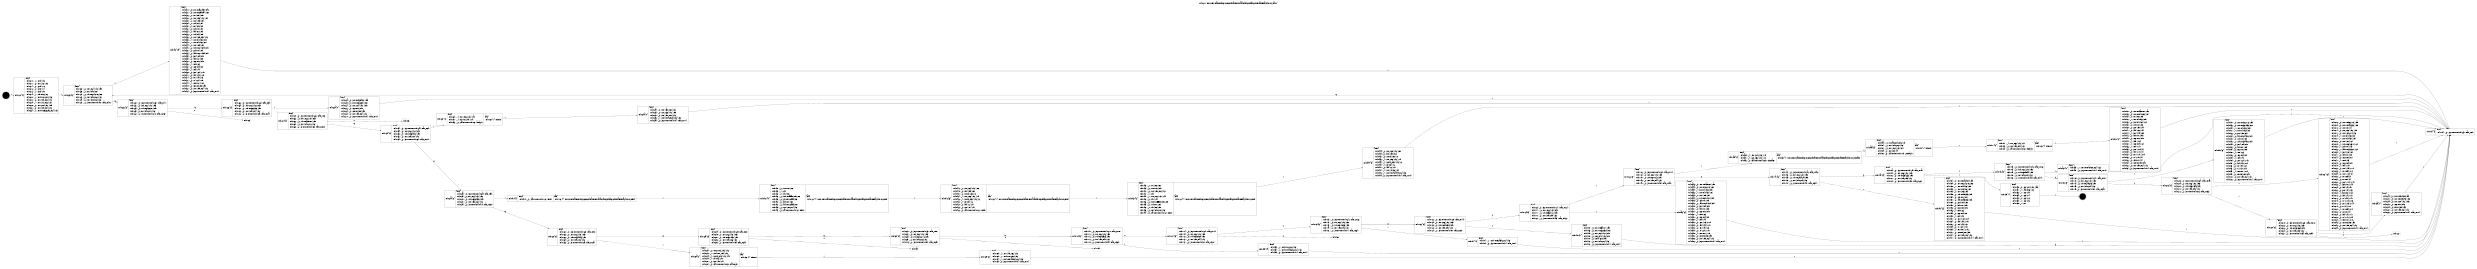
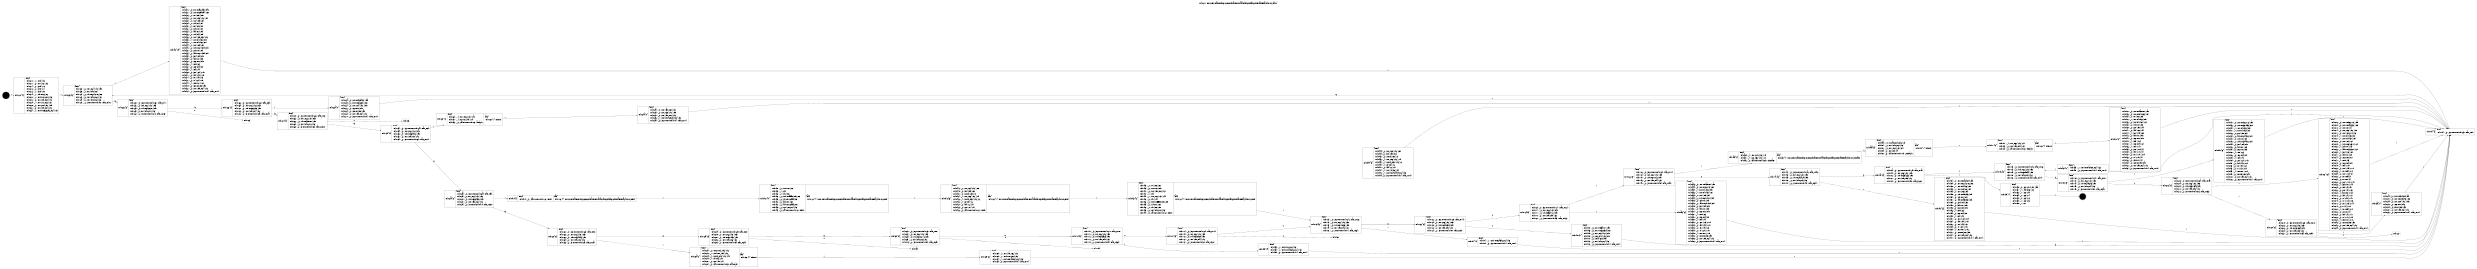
none -> (274, 114)
(2051, 172) -> (2052, 170)
(1309, 177) -> (1283, 215)
